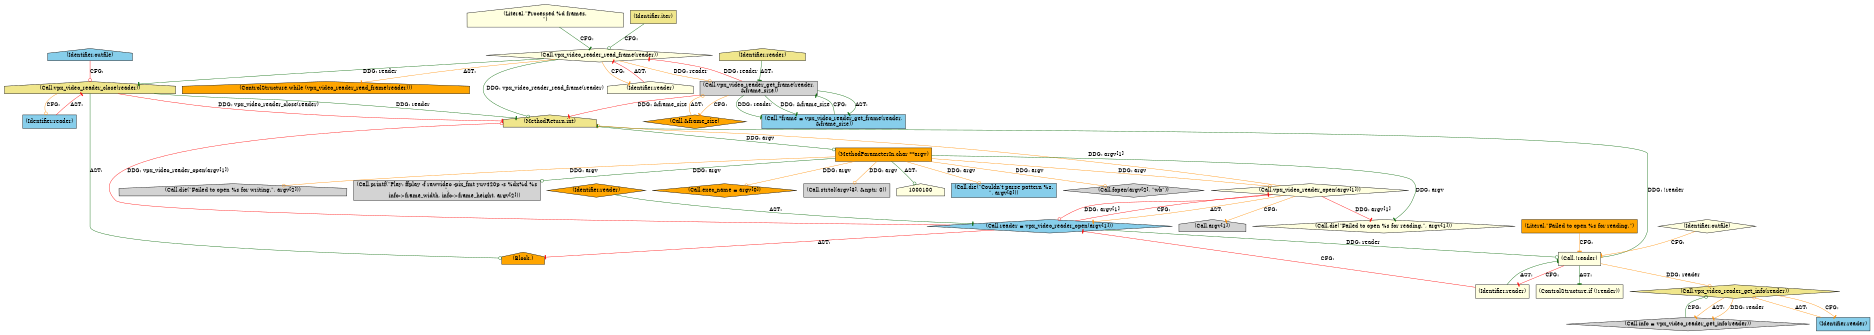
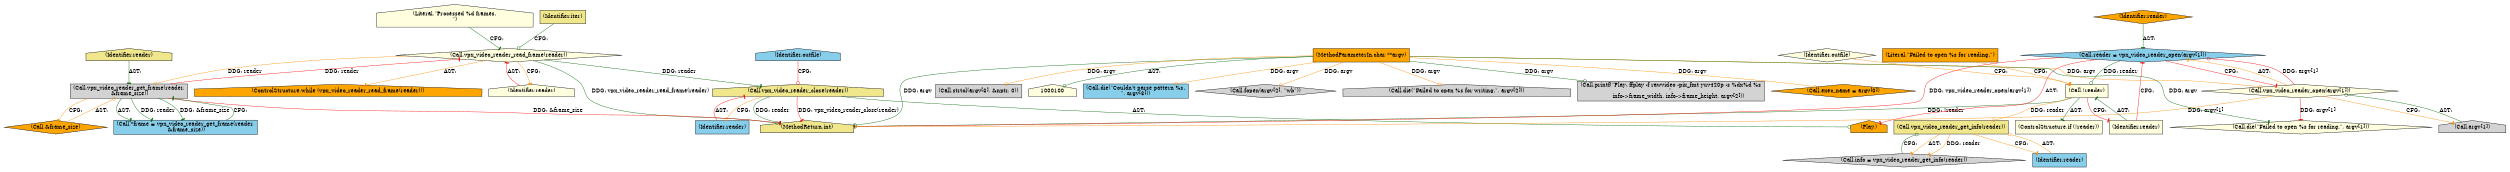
none -> (2406, 104)
(714, 138) -> (1068, 65)
(523, 259) -> (1869, 127)
(1735, 292) -> (1951, 127)
